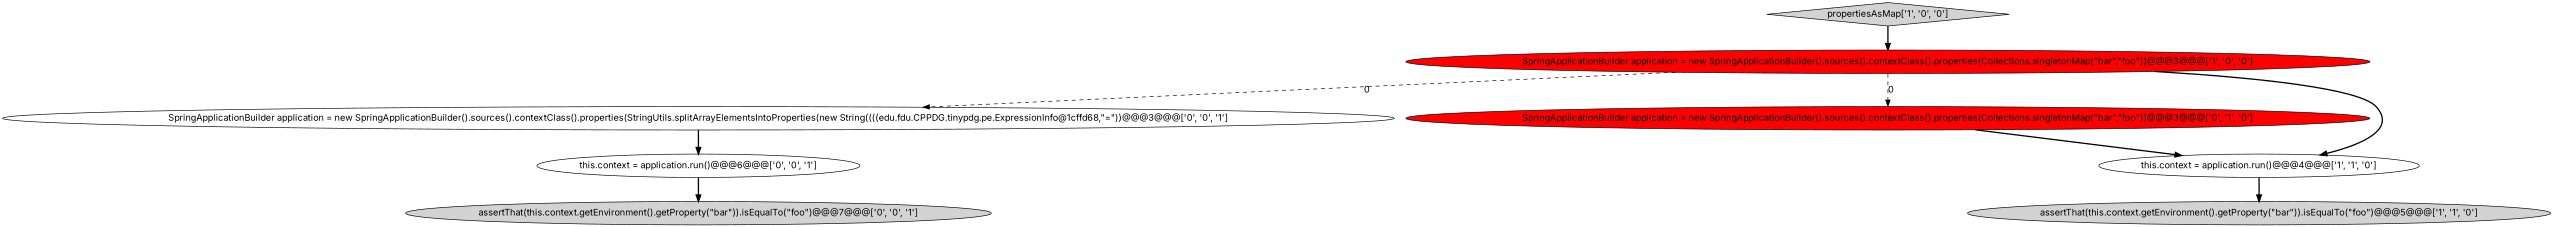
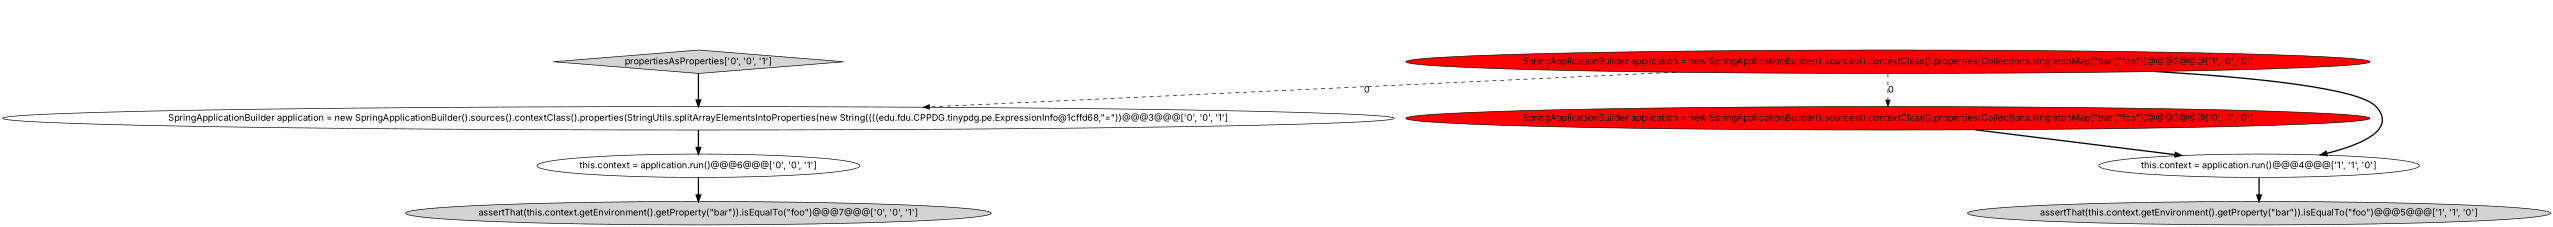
(1888, 14) -> none
none -> (698, 62)
